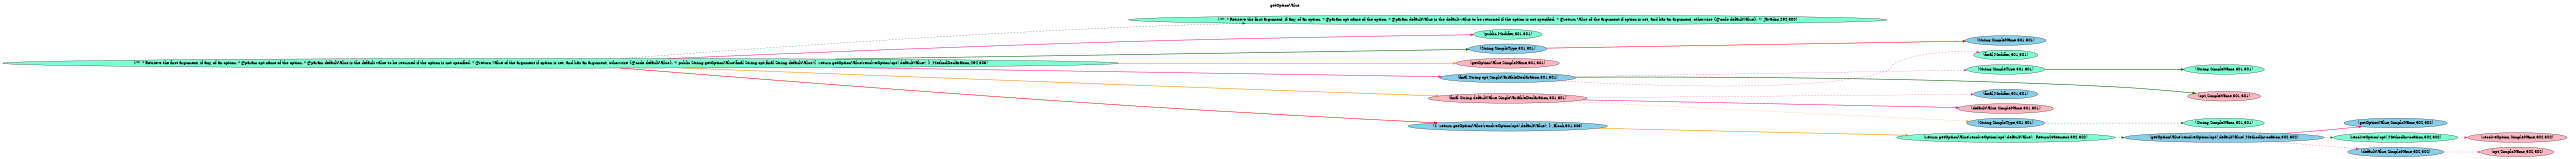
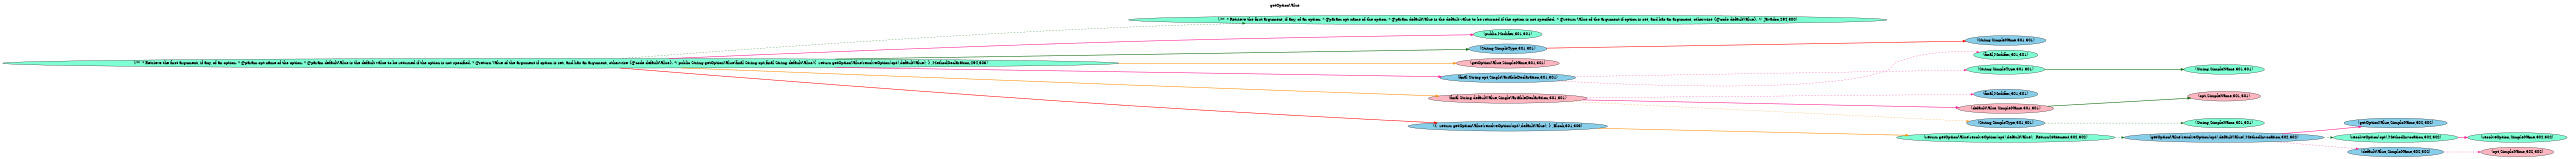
(1884, 79) -> (2118, 102)
(2461, 138) -> (2461, 138)
(2517, 138) -> (2517, 138)
